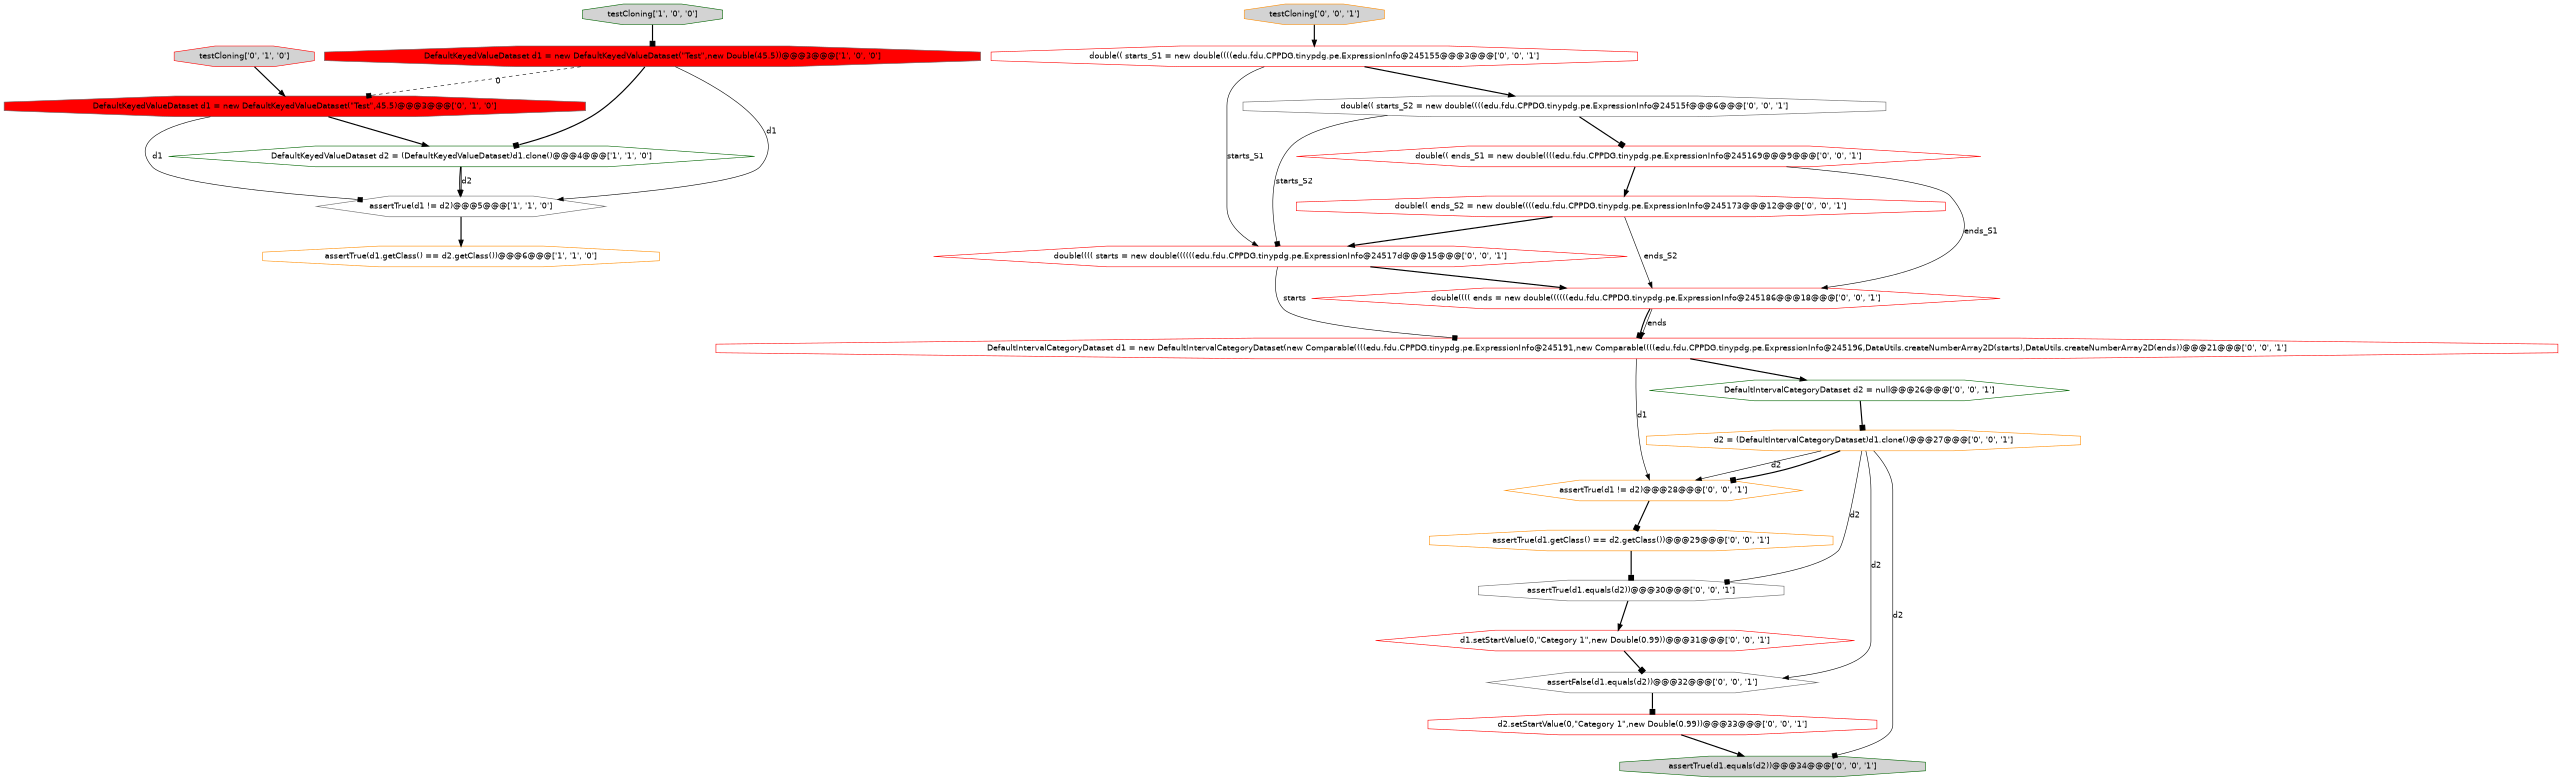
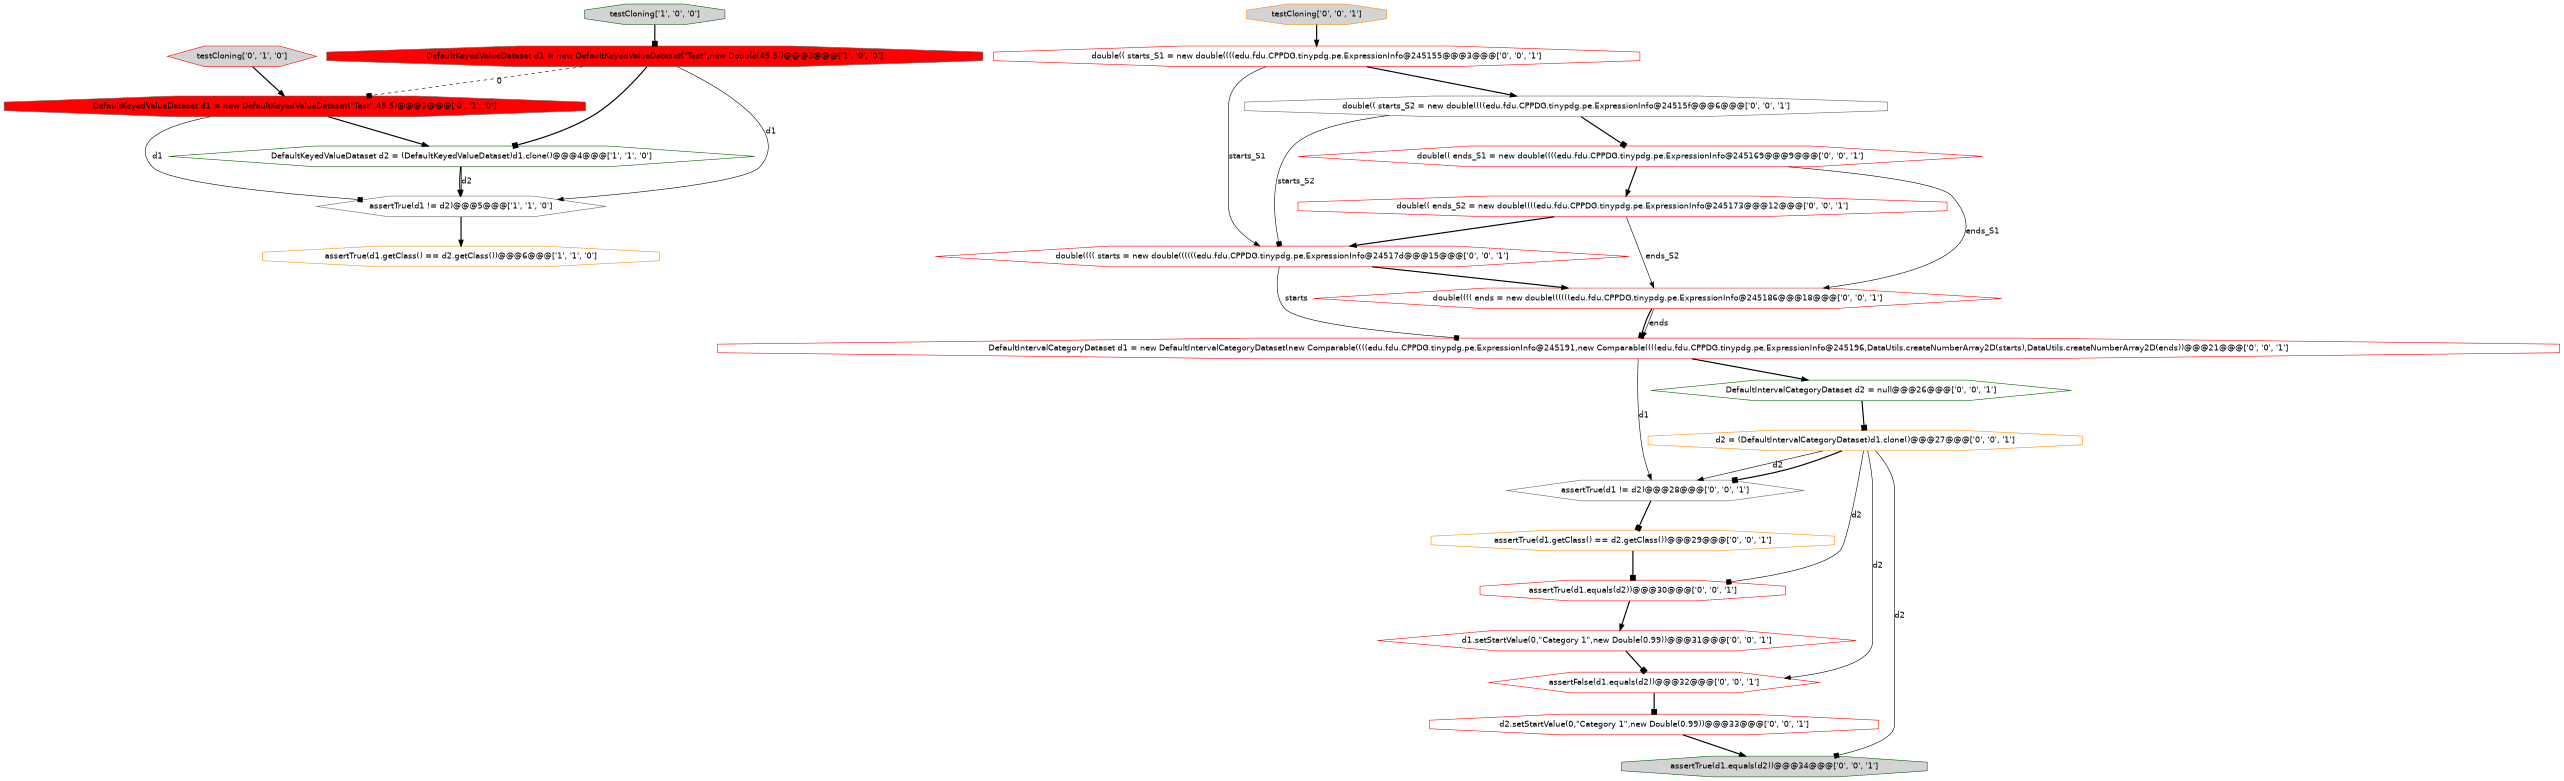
(244, 56) -> (242, 56)
(1654, 490) -> (1655, 490)
(1631, 591) -> (1633, 591)
(1652, 683) -> (1654, 683)
